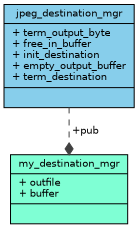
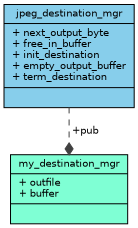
(62, 33) -> (61, 33)
